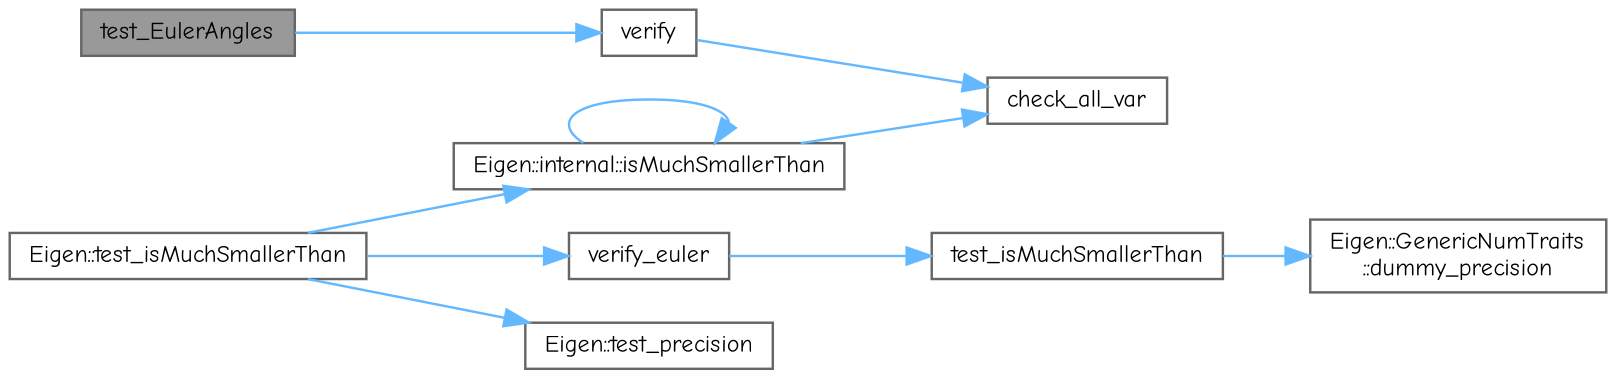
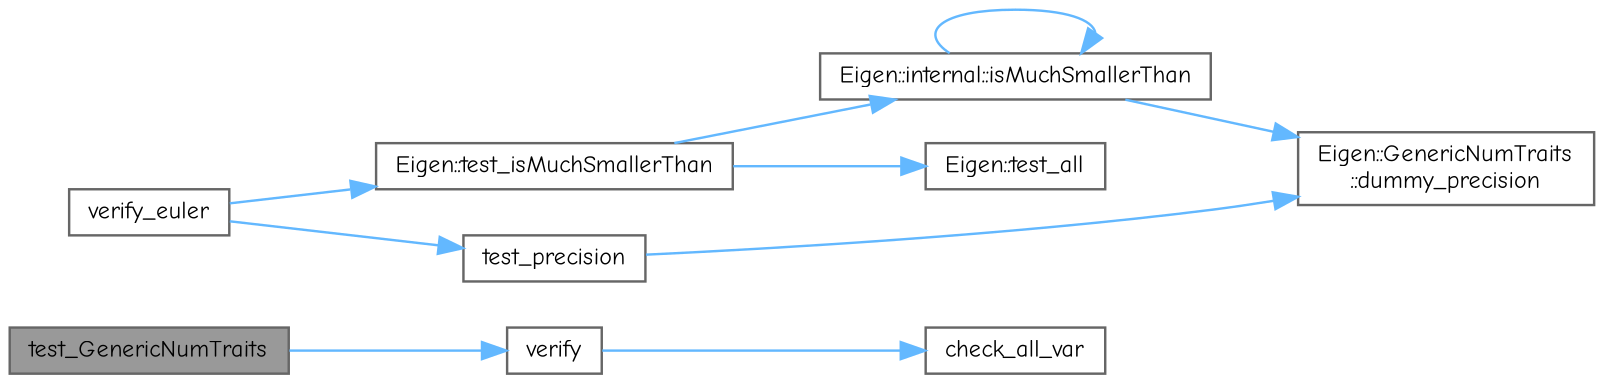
(188, 33) -> (149, 351)
(882, 131) -> (1199, 116)
(455, 256) -> (290, 196)
(1077, 256) -> (554, 258)
(649, 346) -> (1015, 166)
